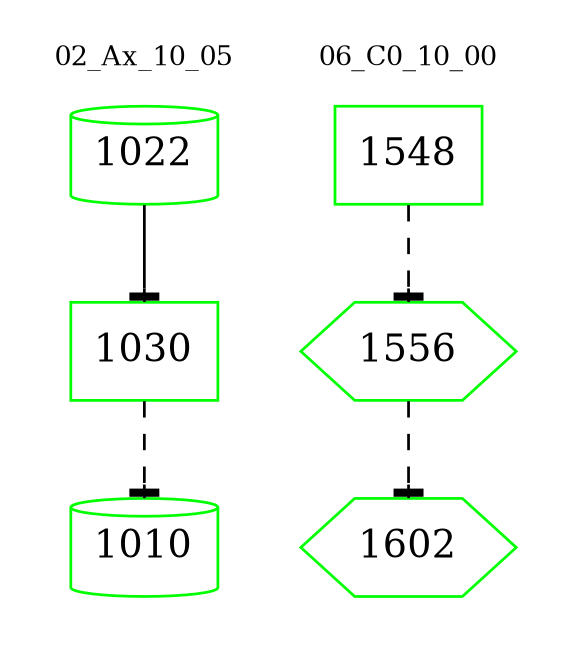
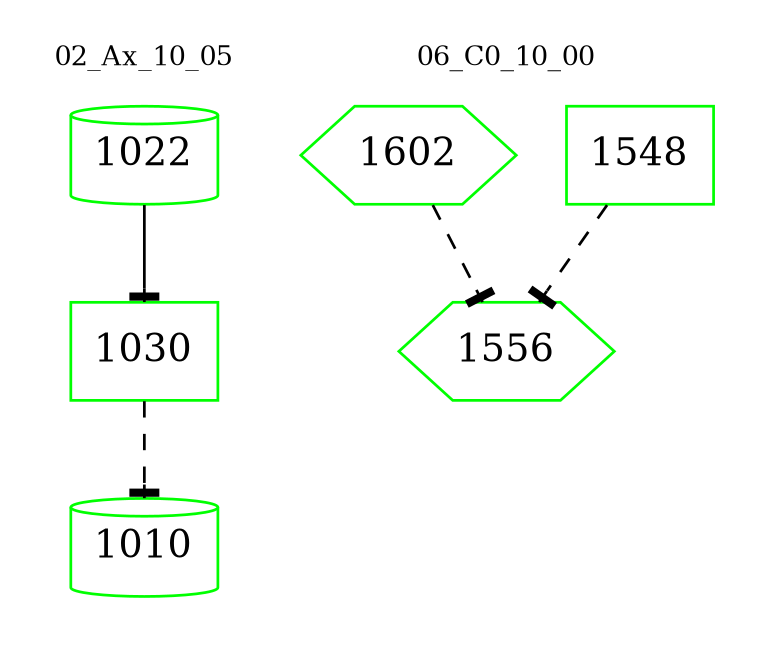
(409, 443) -> (455, 247)
